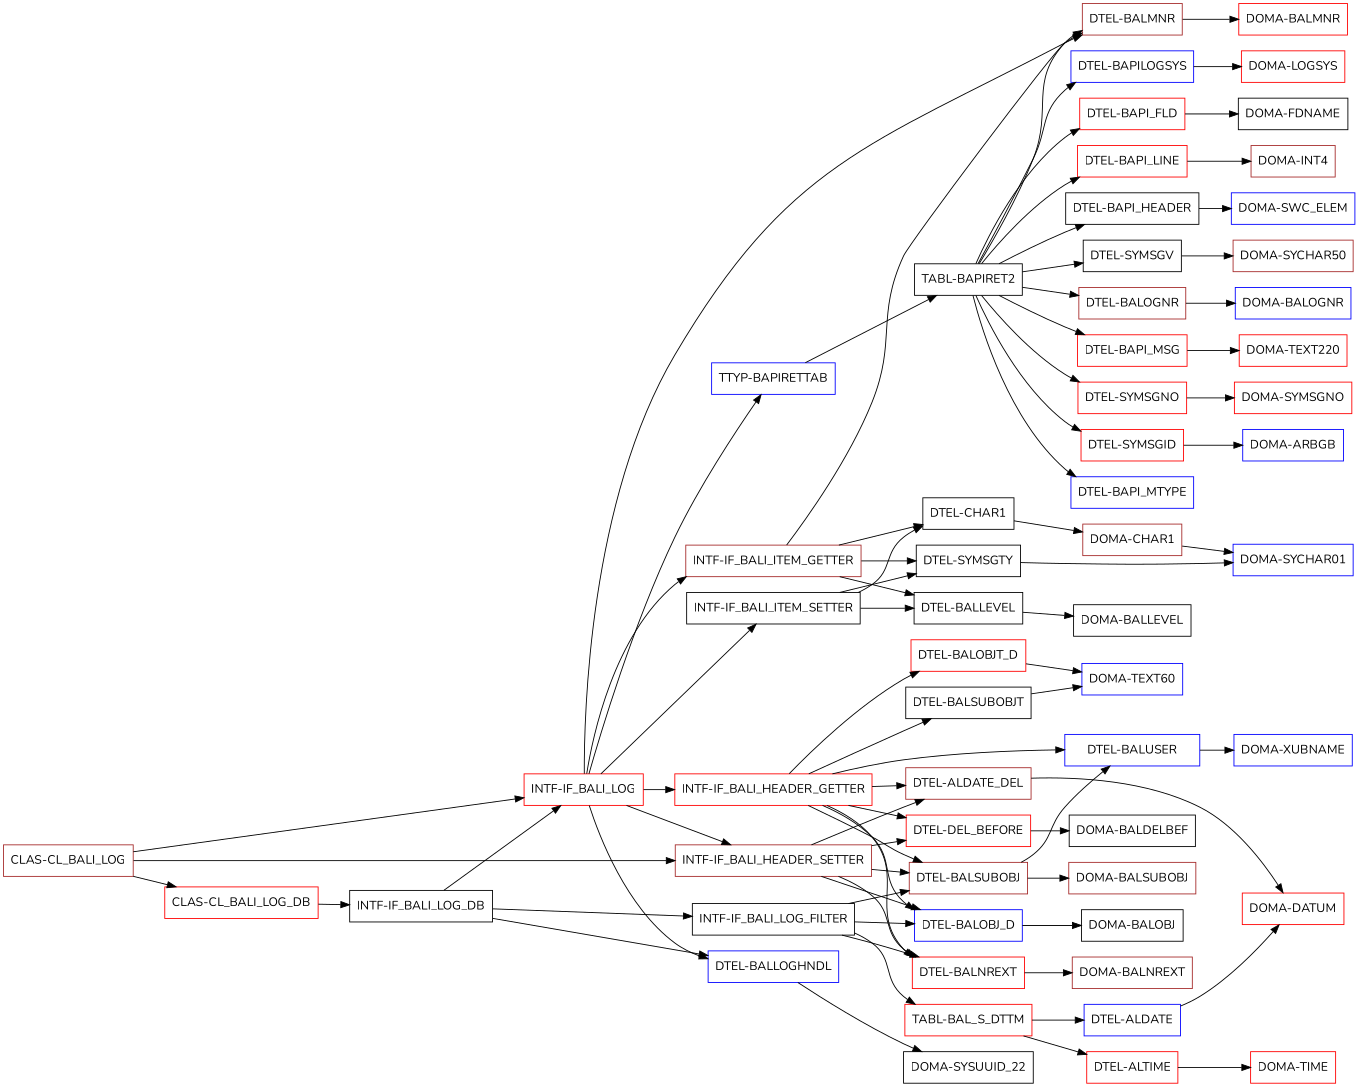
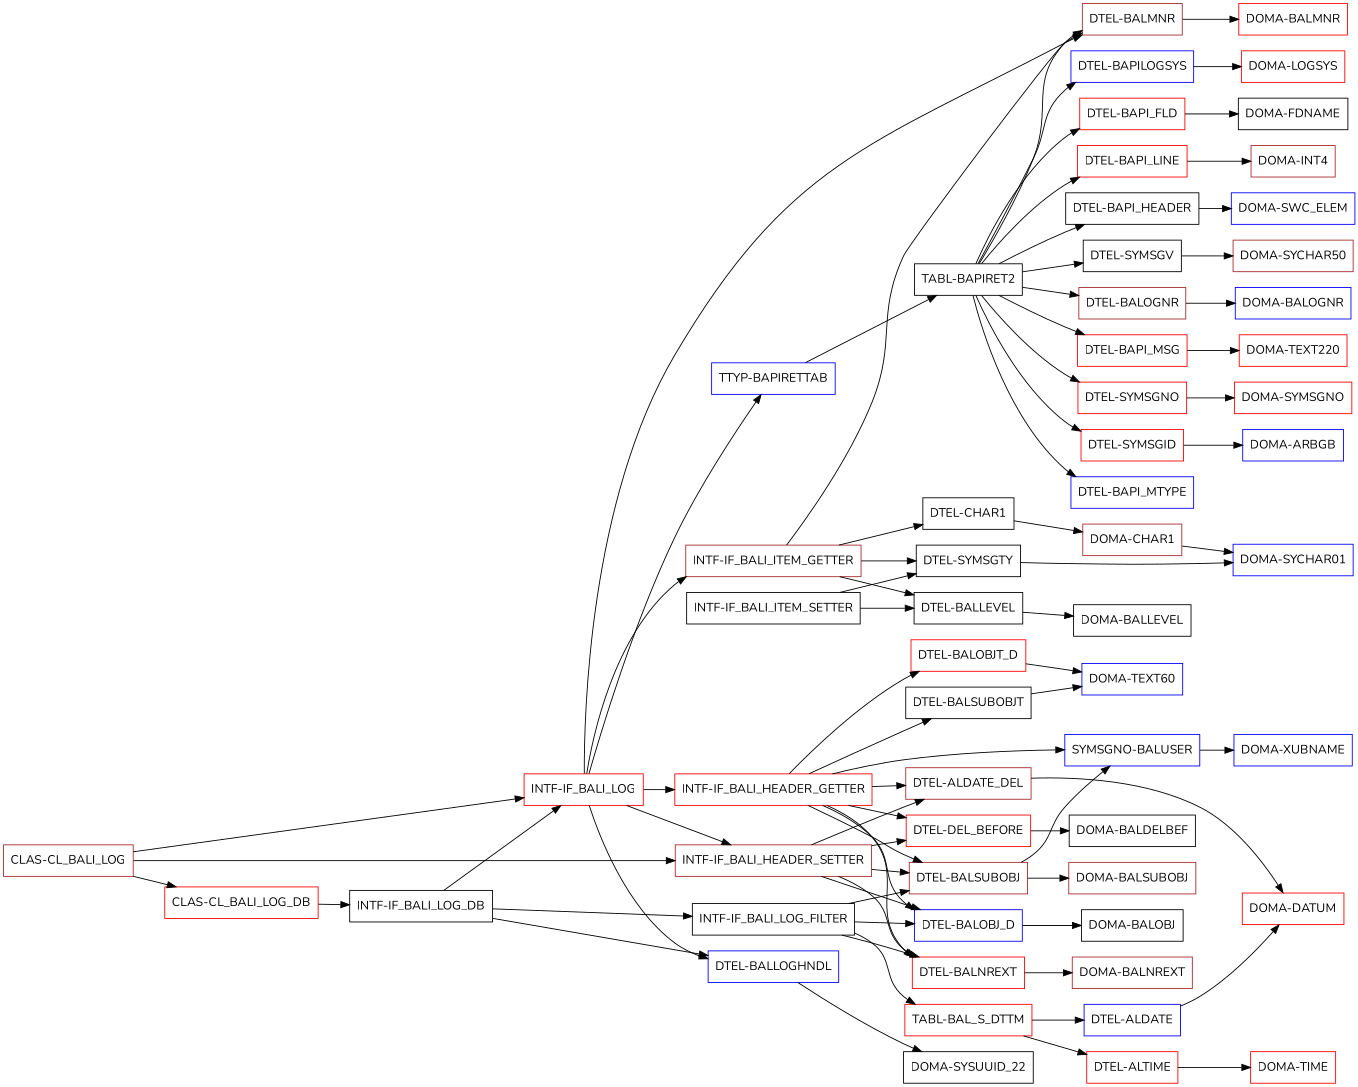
(886, 566) -> none
(675, 702) -> none
(1132, 750) -> (1132, 750)
